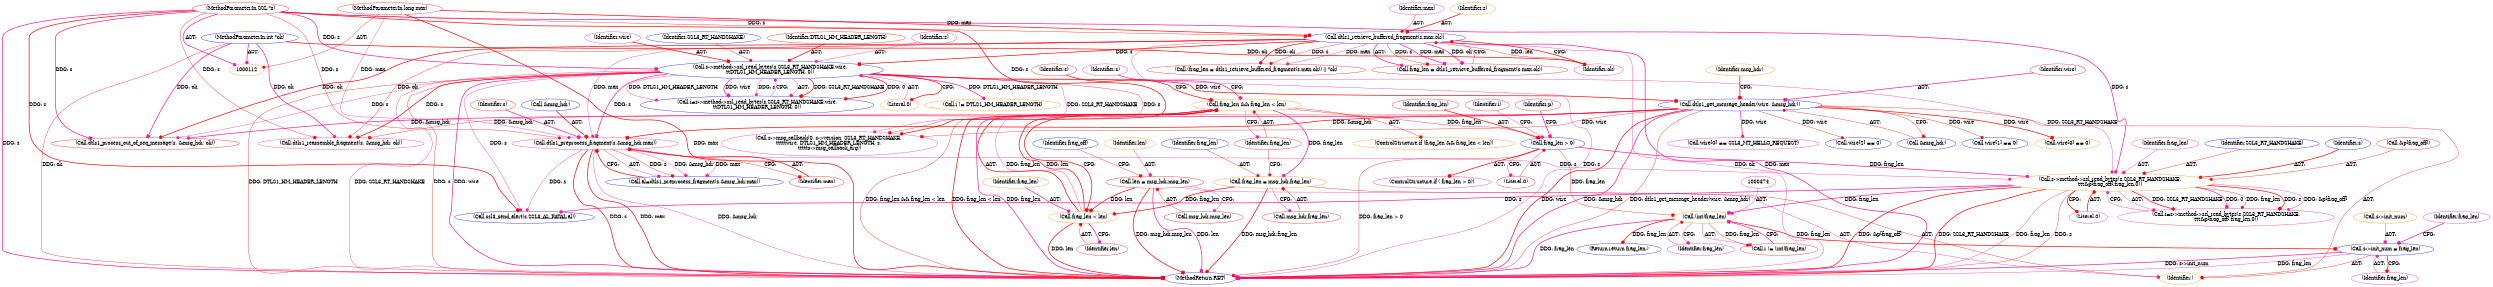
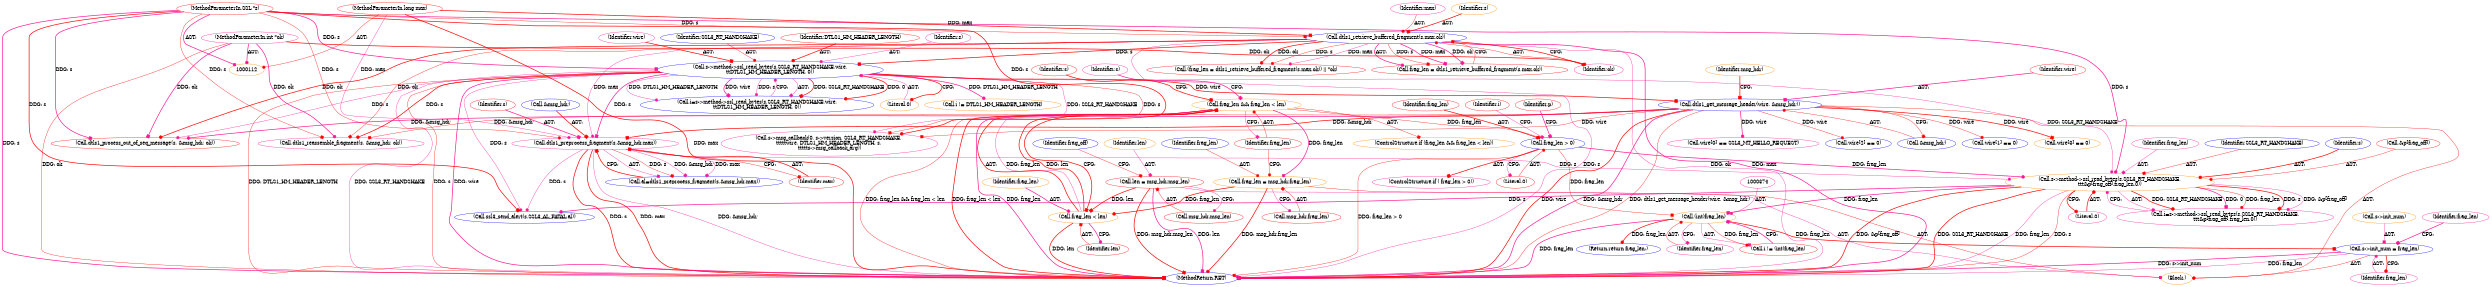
(250, 38) -> (250, 38)
(1522, 52) -> (1519, 52)
(2180, 278) -> (2177, 278)
